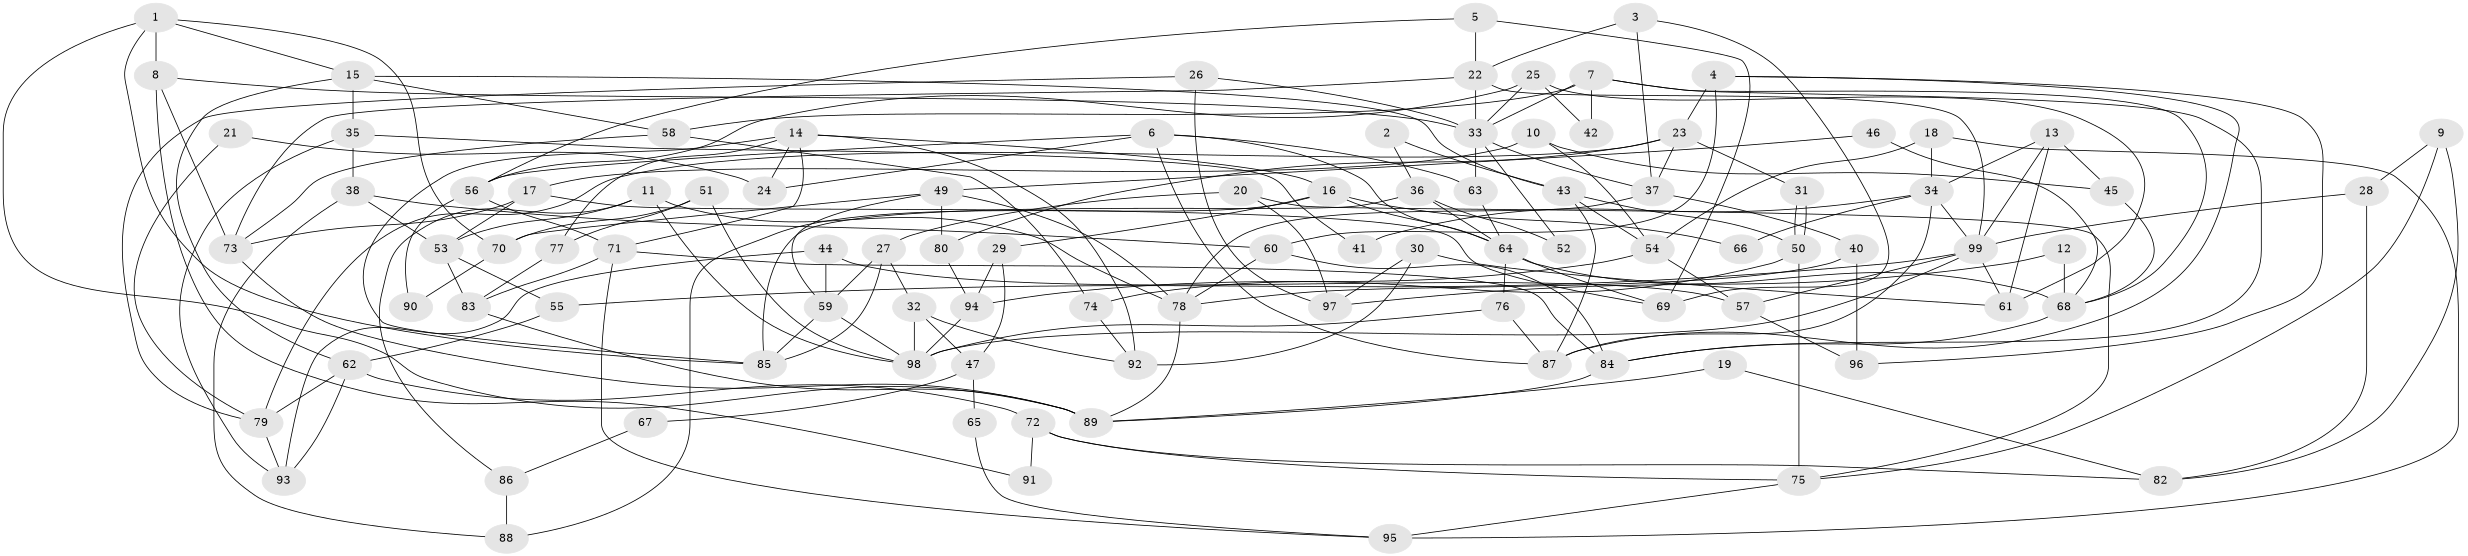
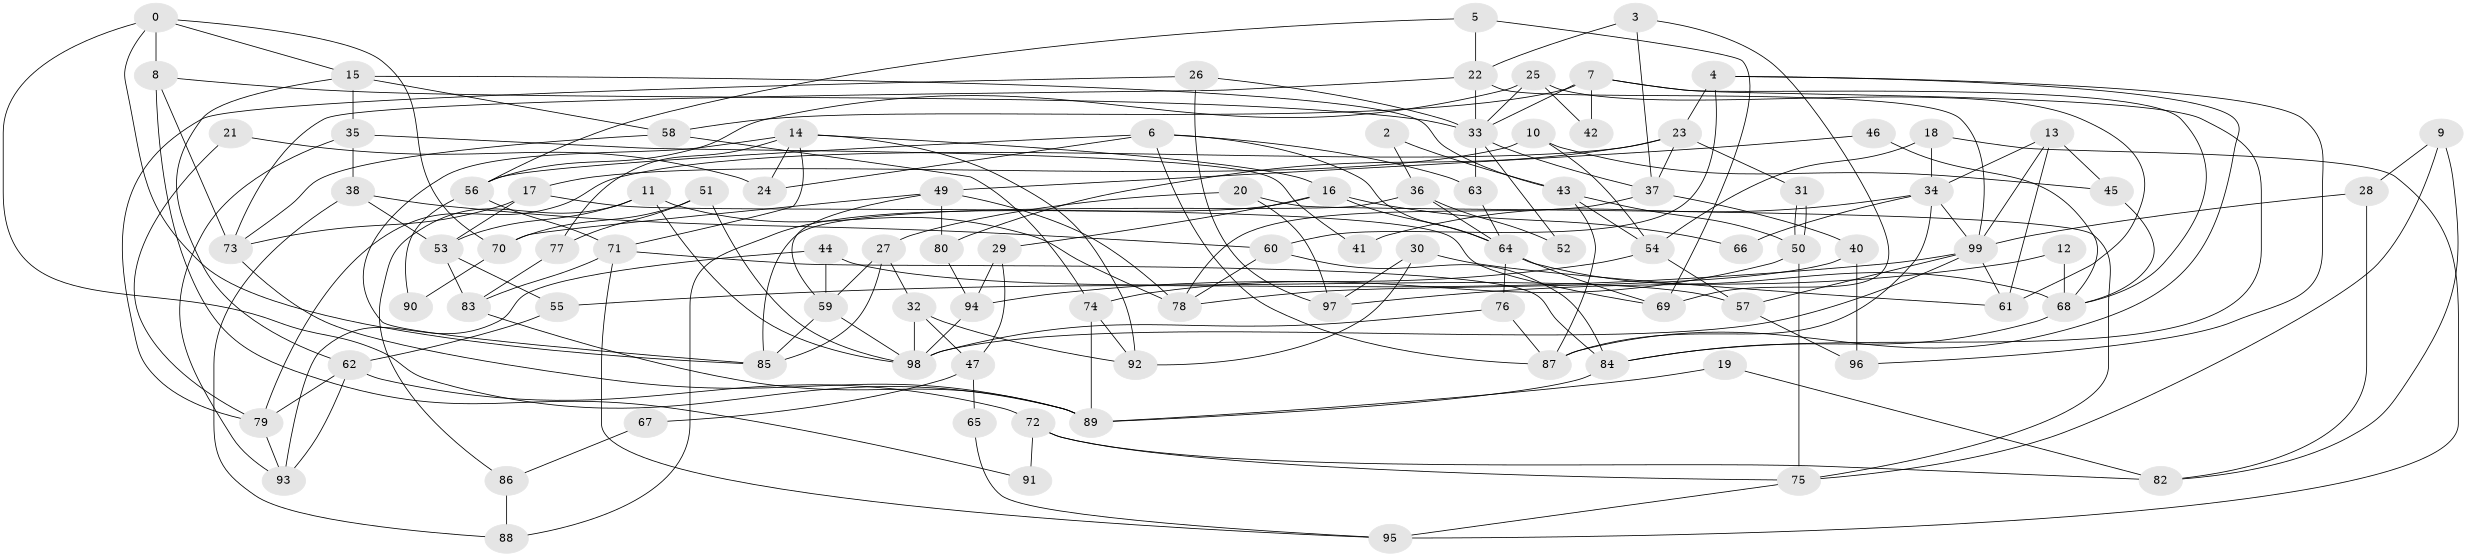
(156, 18) -> (156, 18)
(1163, 382) -> (1091, 365)
